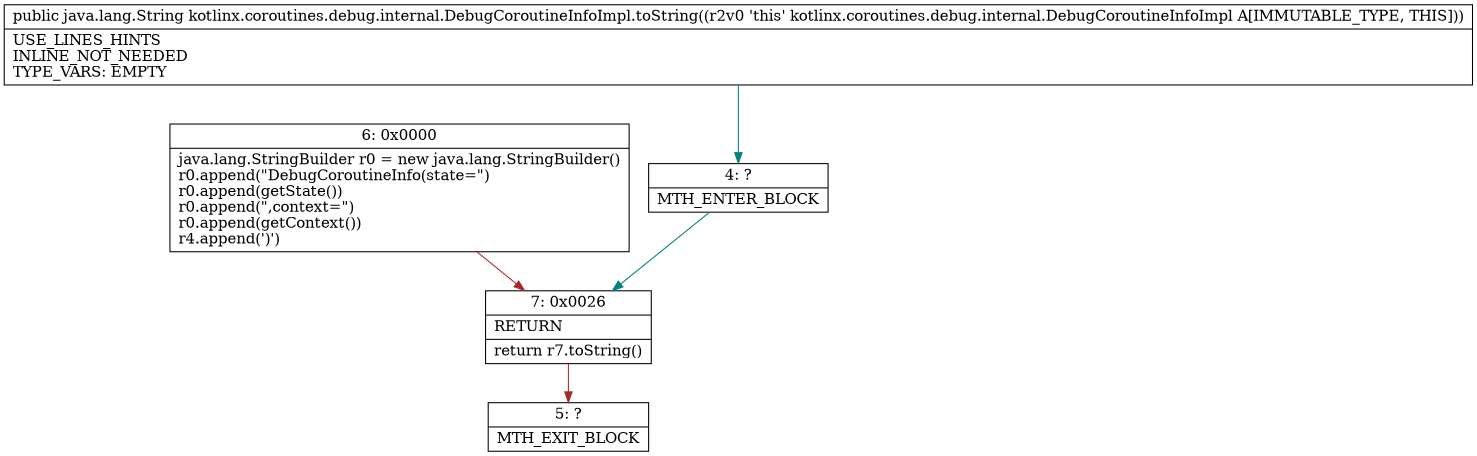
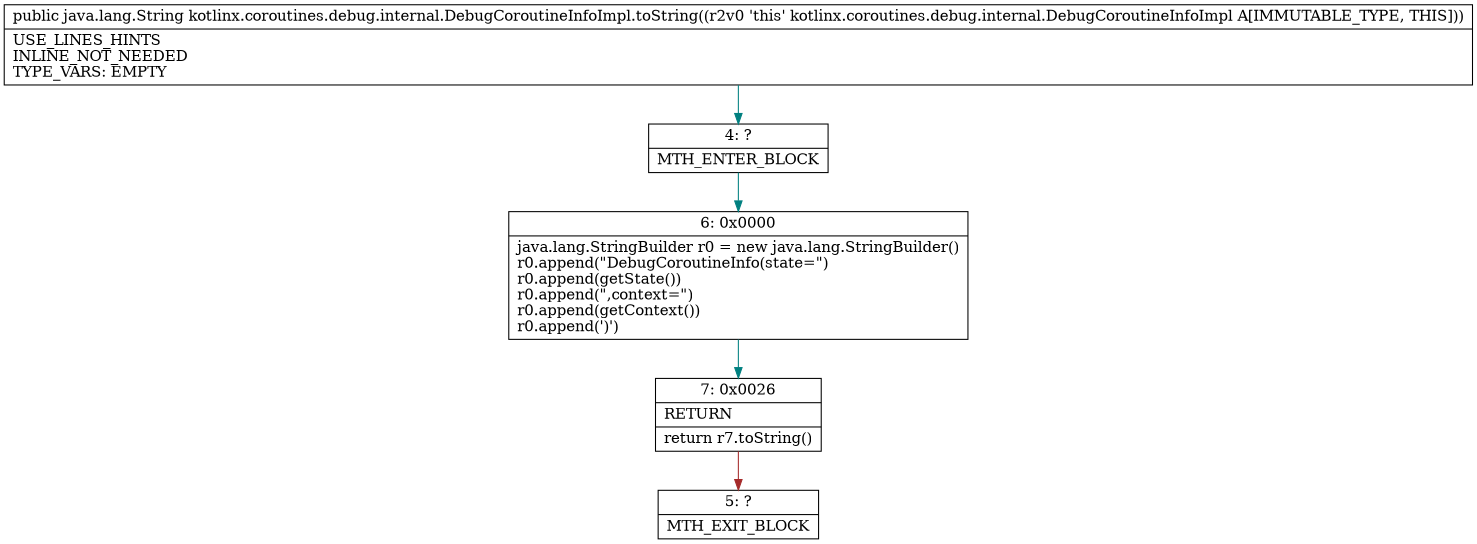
(230, 239) -> (568, 327)
(665, 248) -> (738, 187)
(497, 268) -> (738, 354)
